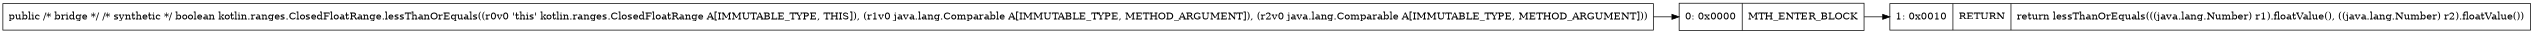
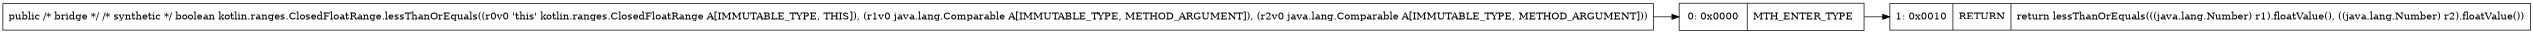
(1803, 16) -> (1803, 16)
